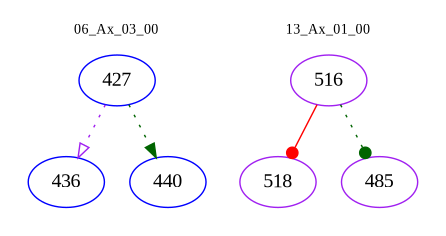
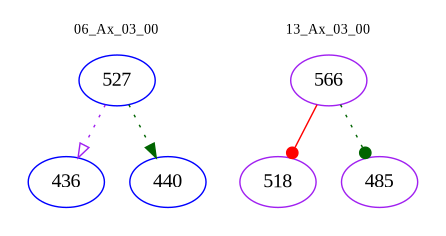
(329, 30) -> (329, 30)
(117, 80) -> (117, 80)
(329, 80) -> (329, 80)
